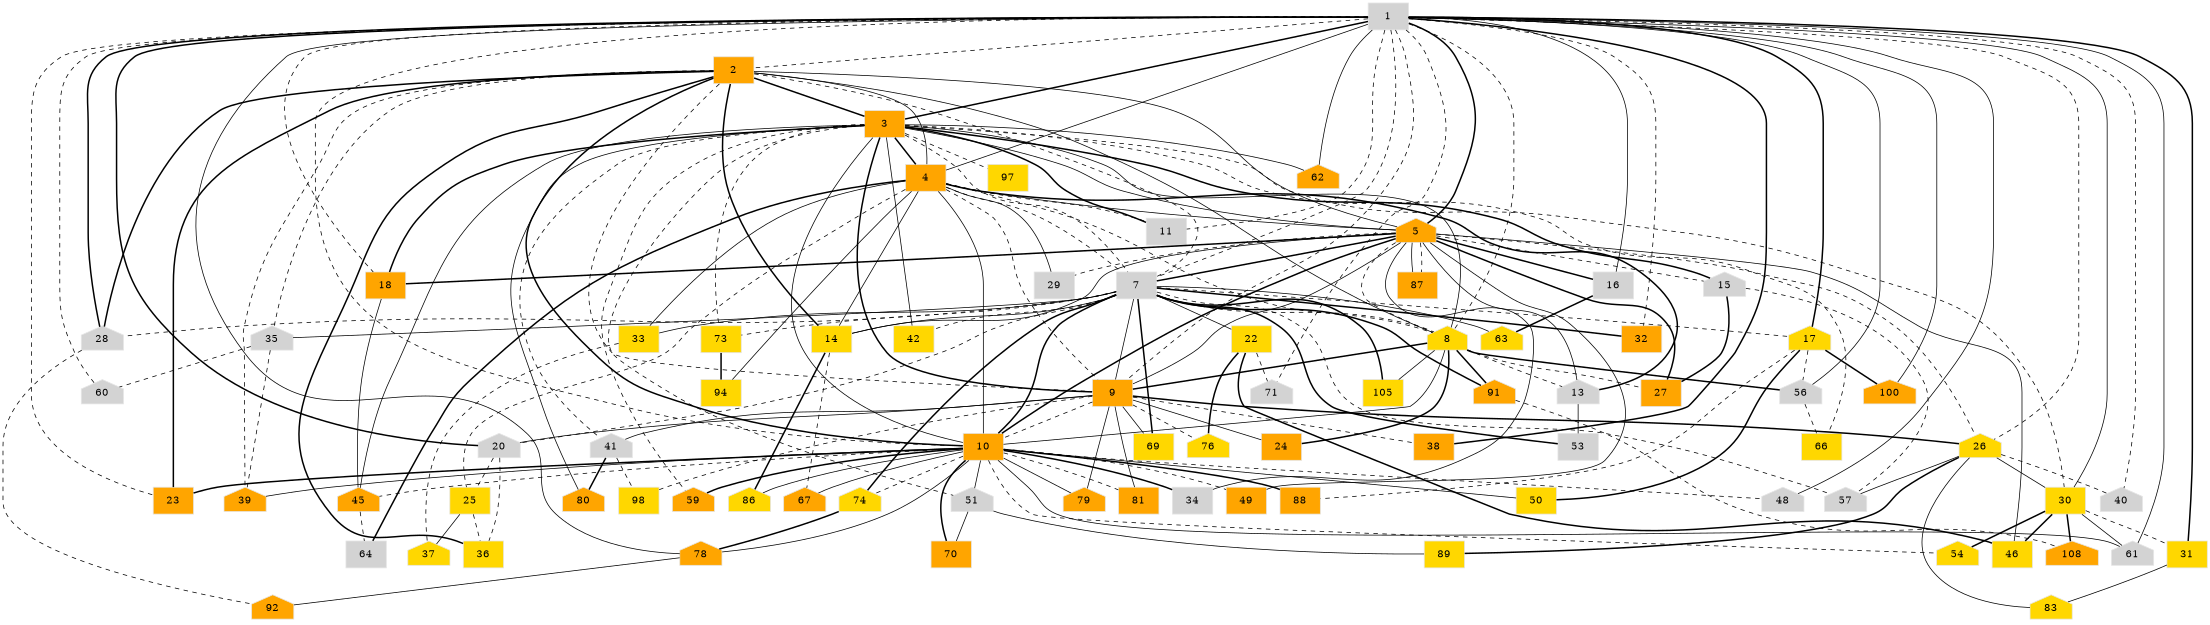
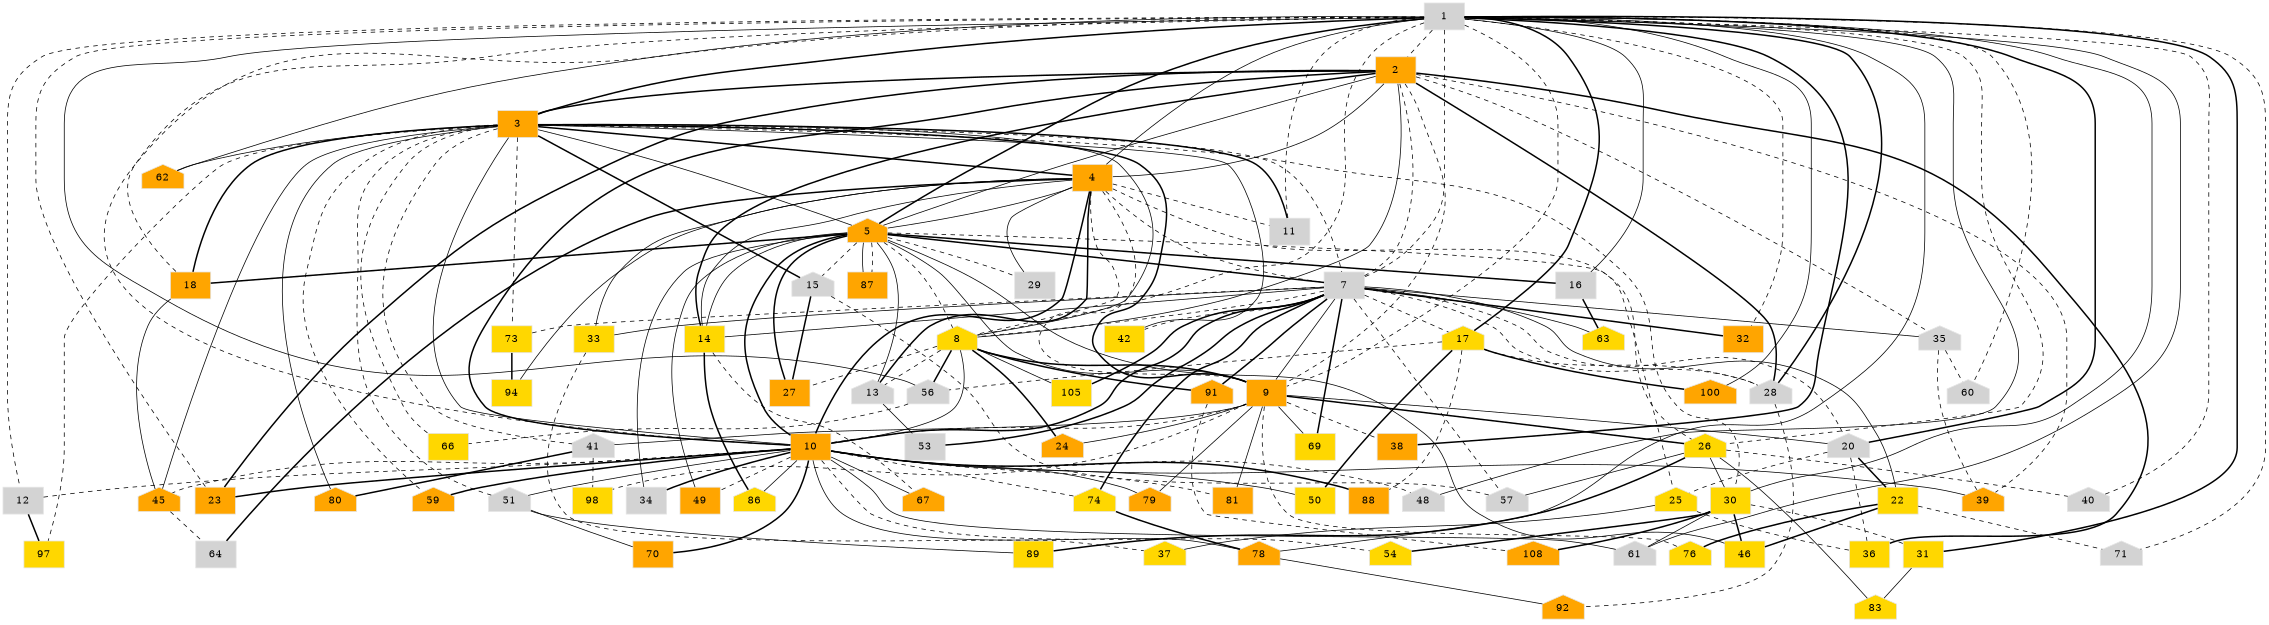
(983, 300) -> (880, 339)
none -> (1622, 365)
(1281, 447) -> (1063, 447)
none -> (1873, 473)
none -> (23, 501)
(470, 501) -> (1676, 501)
